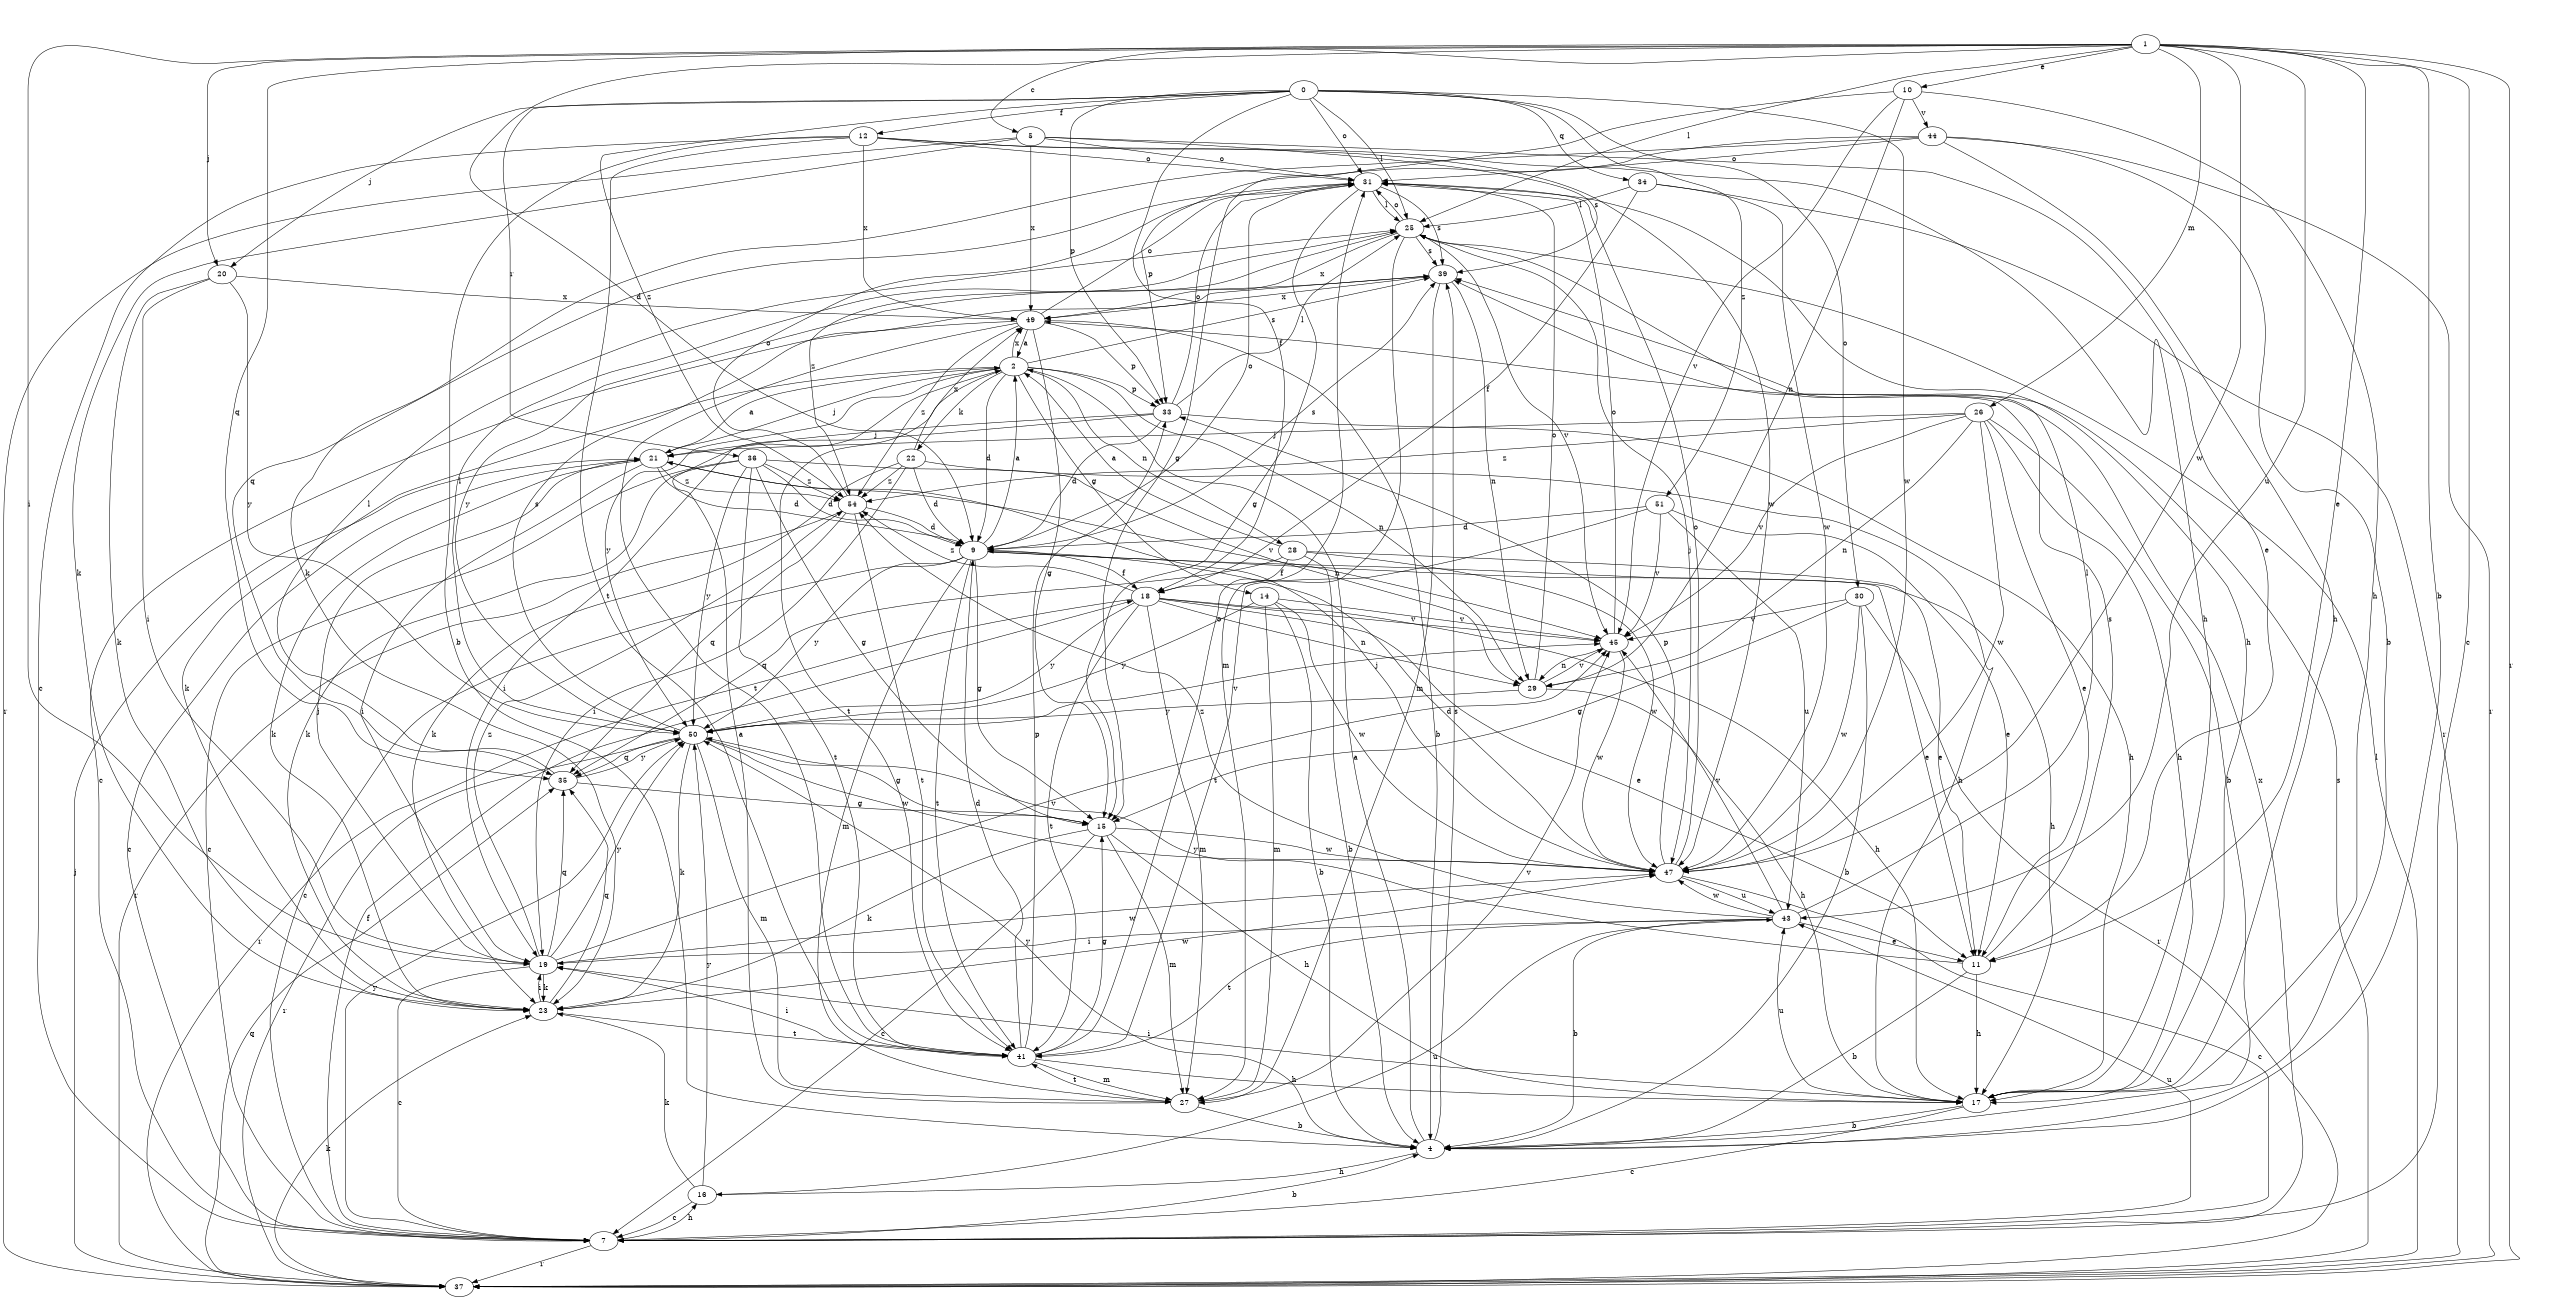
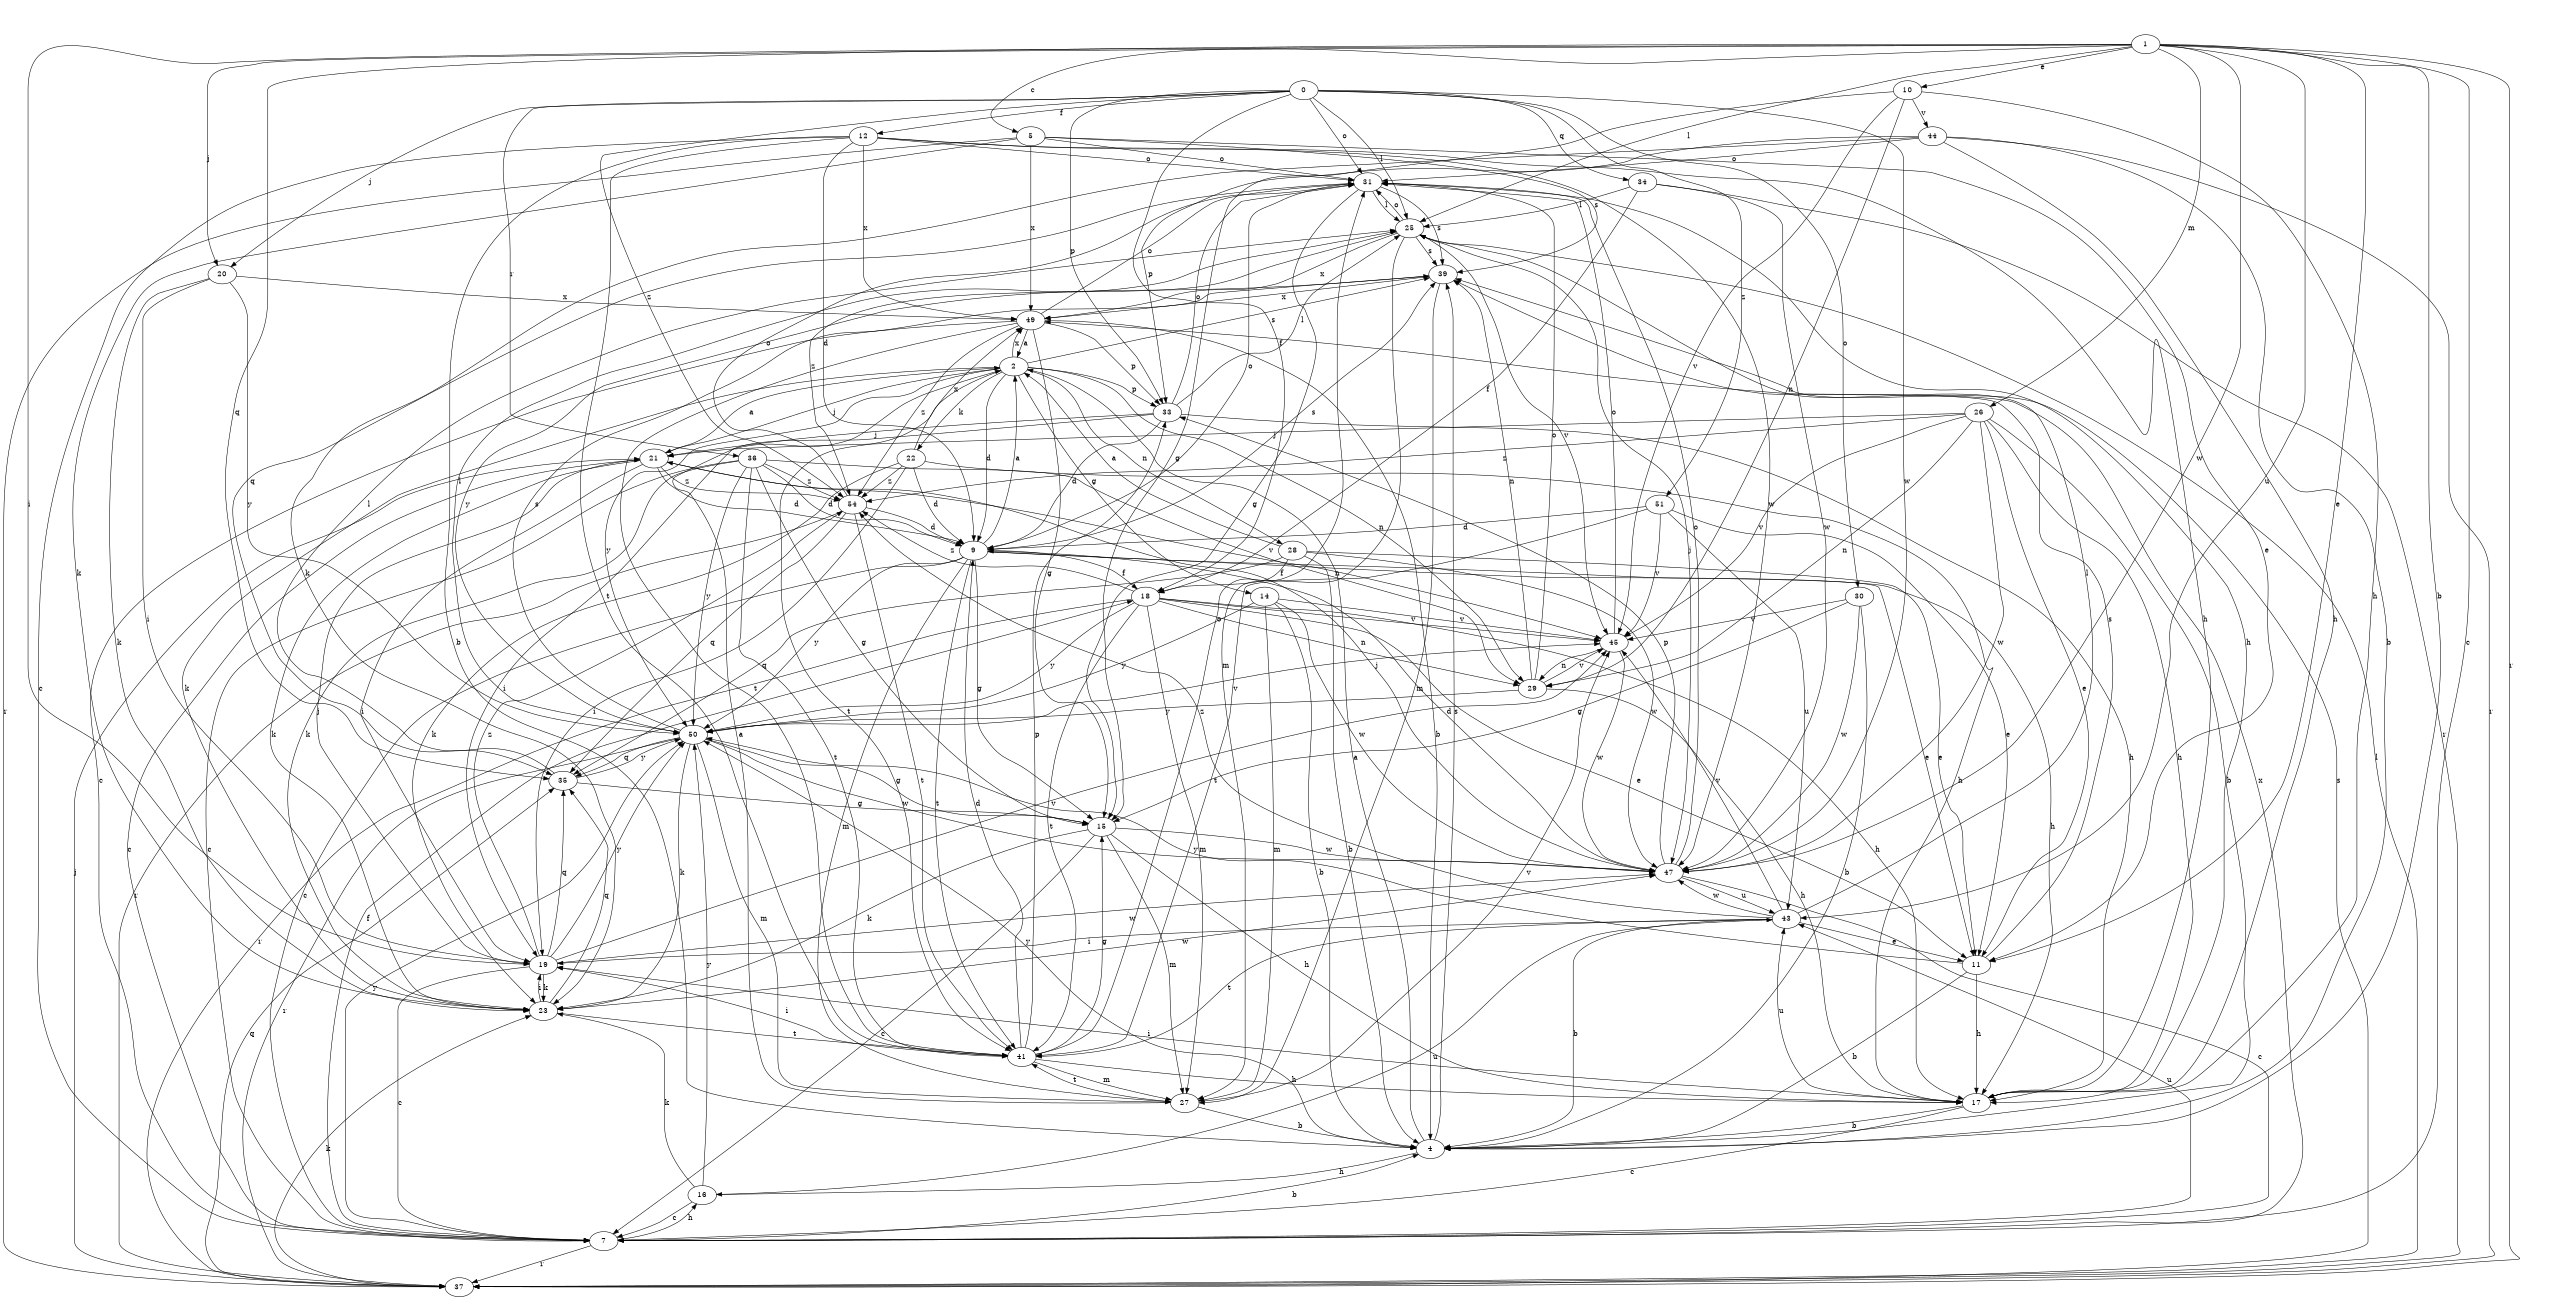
(960, 64) -> (824, 394)
(1489, 466) -> (1510, 487)
(1805, 1271) -> none
